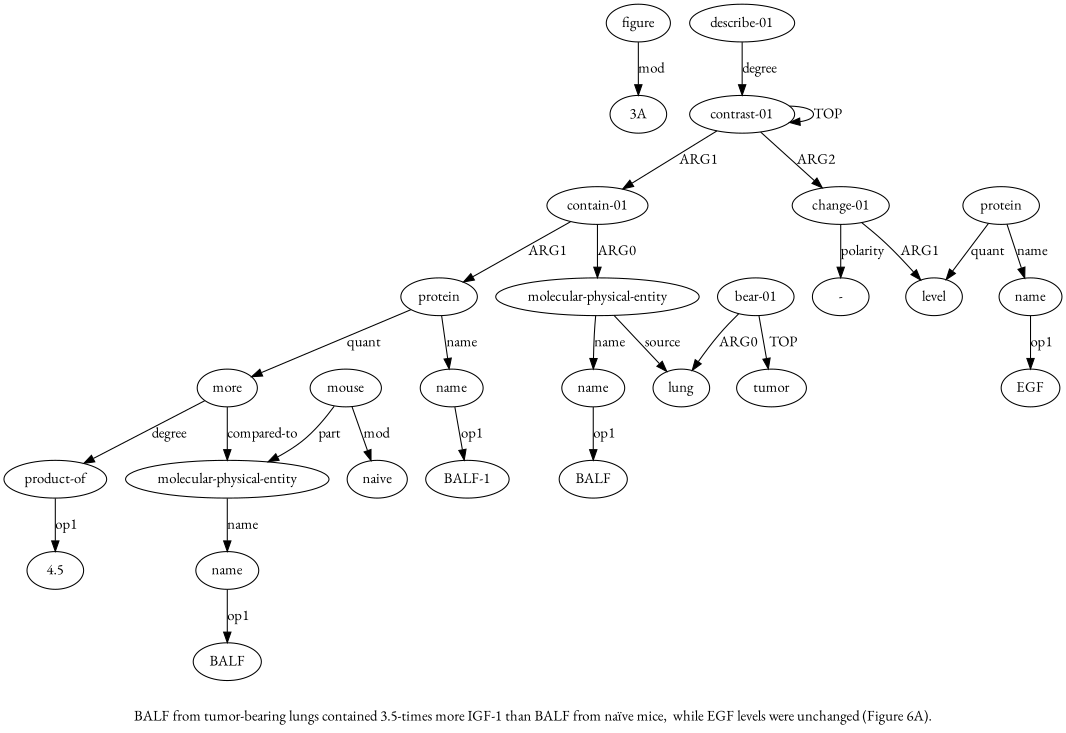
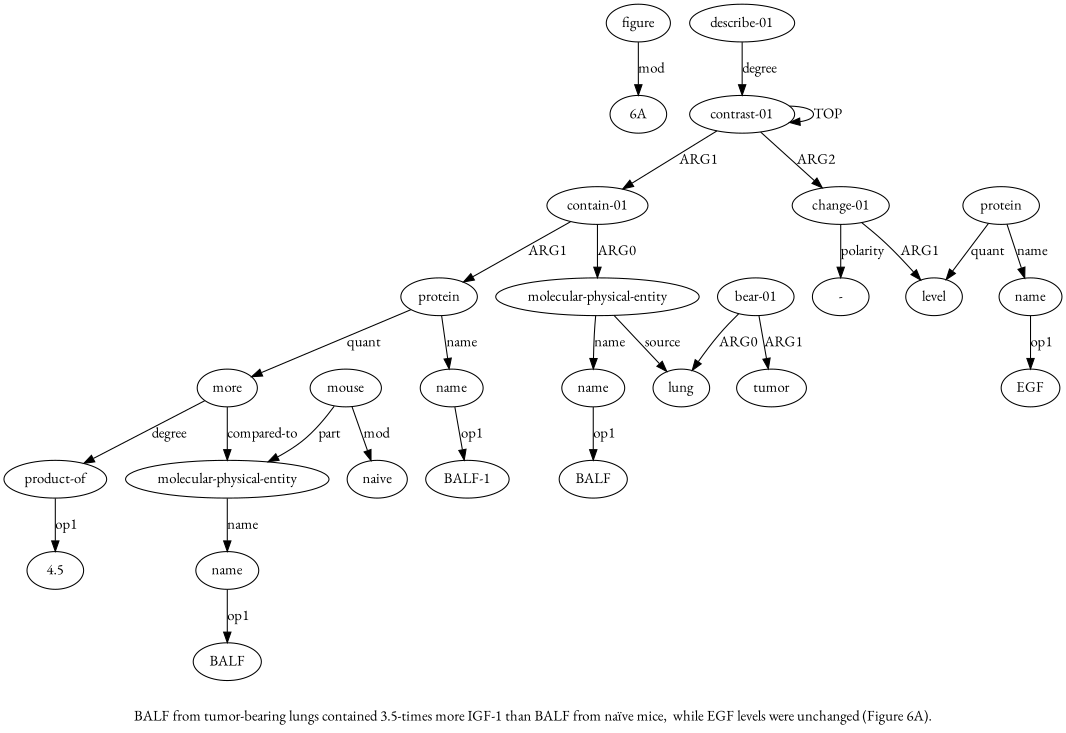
(638, 114) -> (638, 114)
(784, 342) -> (784, 342)
